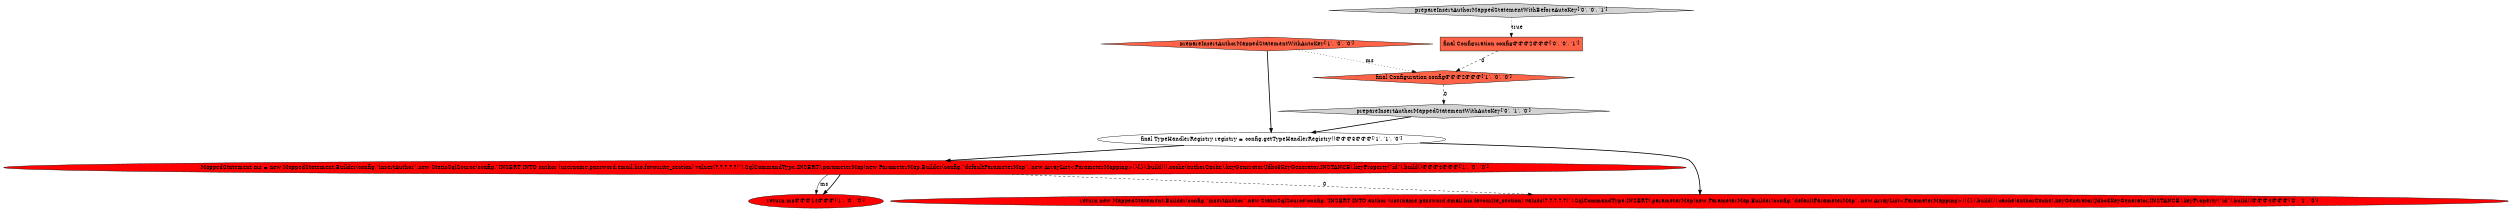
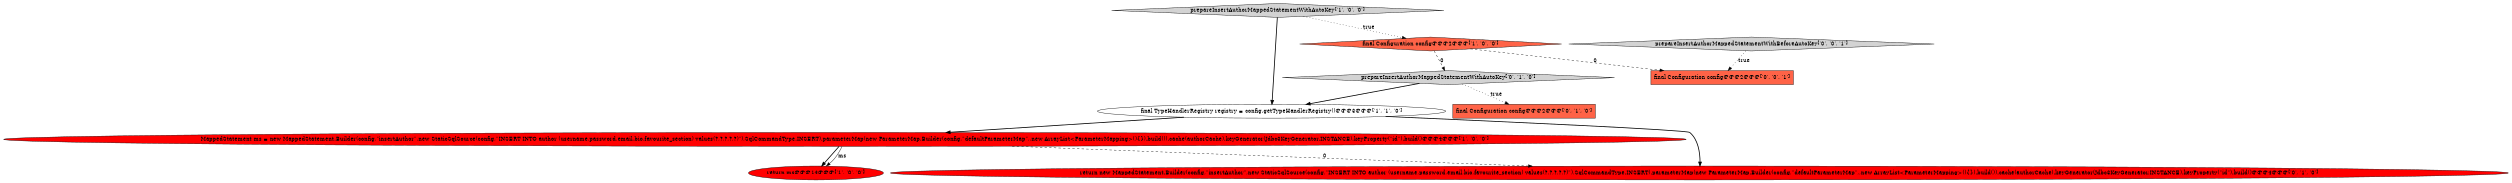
(1267, 44) -> (1278, 10)
(1479, 60) -> (1565, 60)
(1370, 61) -> (1369, 27)
none -> (1524, 111)
